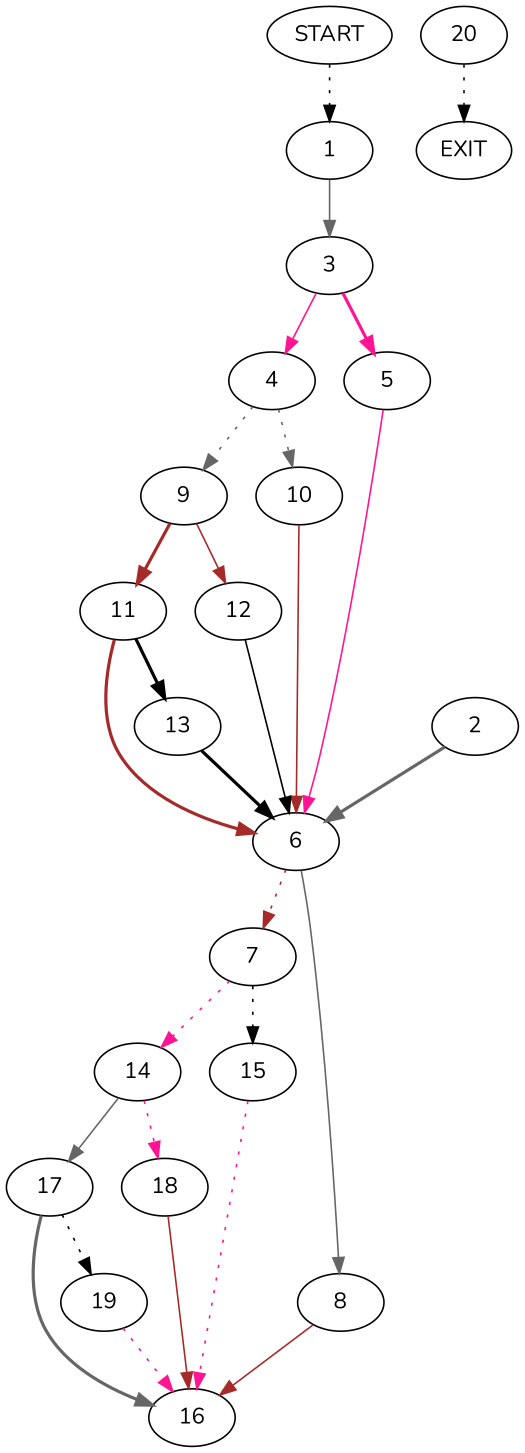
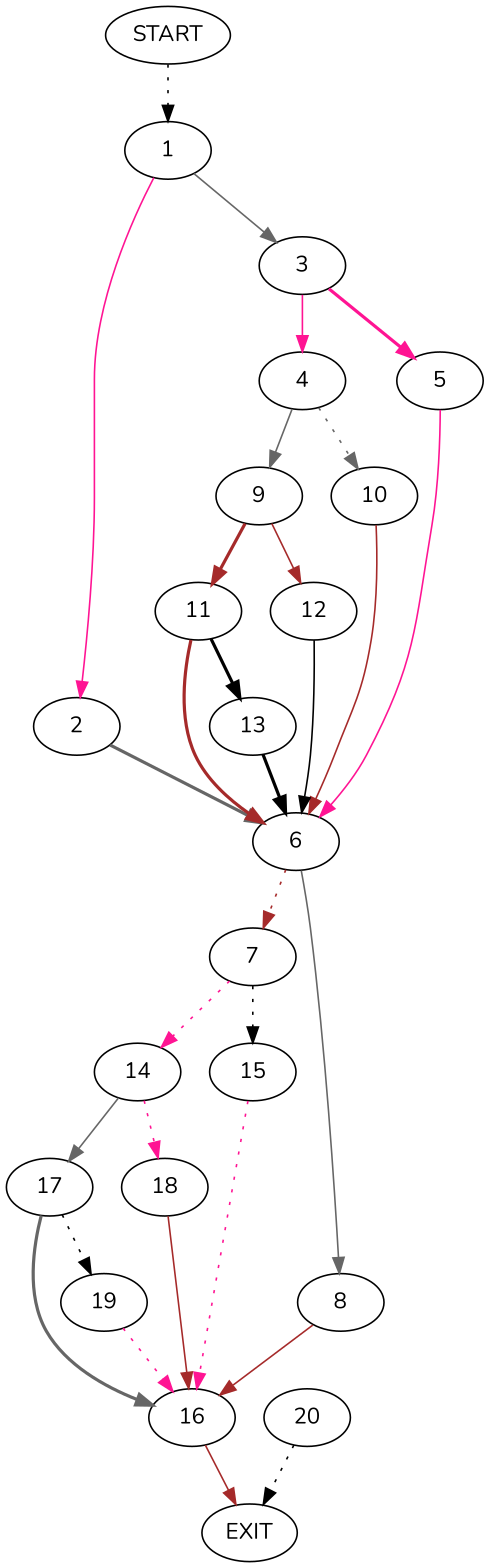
none -> (94, 425)
(233, 432) -> (284, 431)
none -> (217, 1468)
